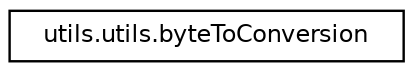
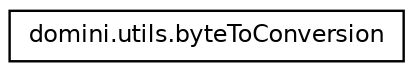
(207, 36) -> (207, 36)
